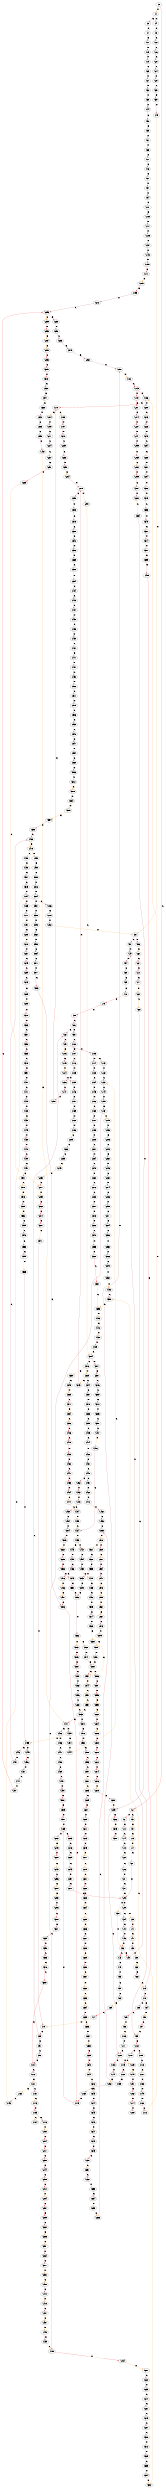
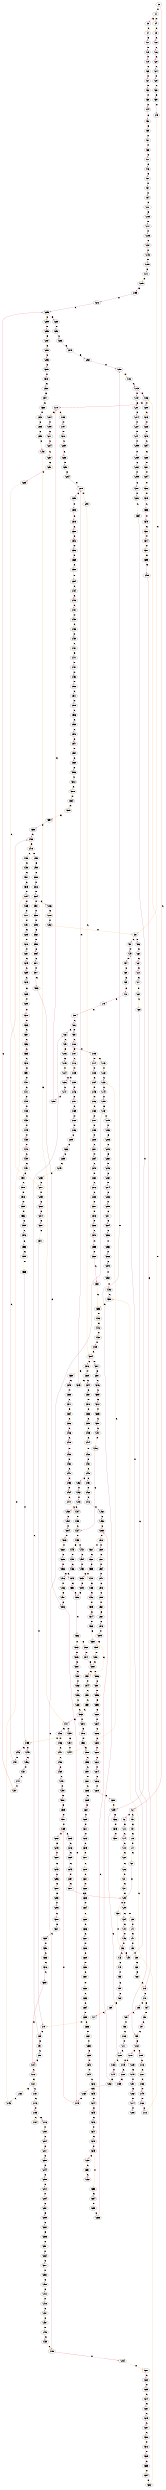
(90, 2184) -> (94, 2170)
